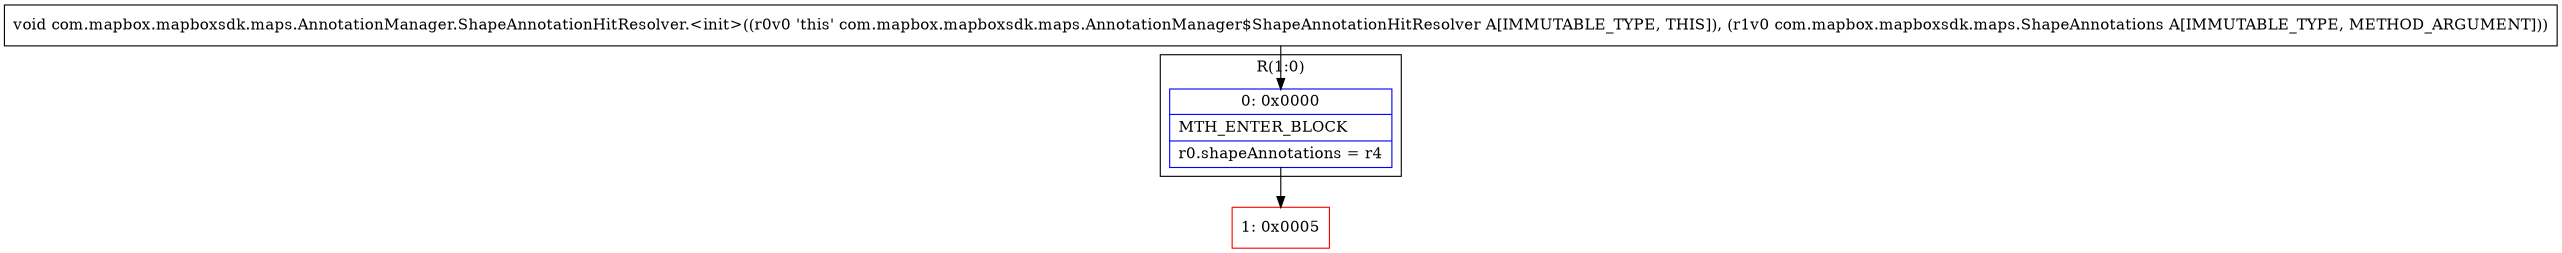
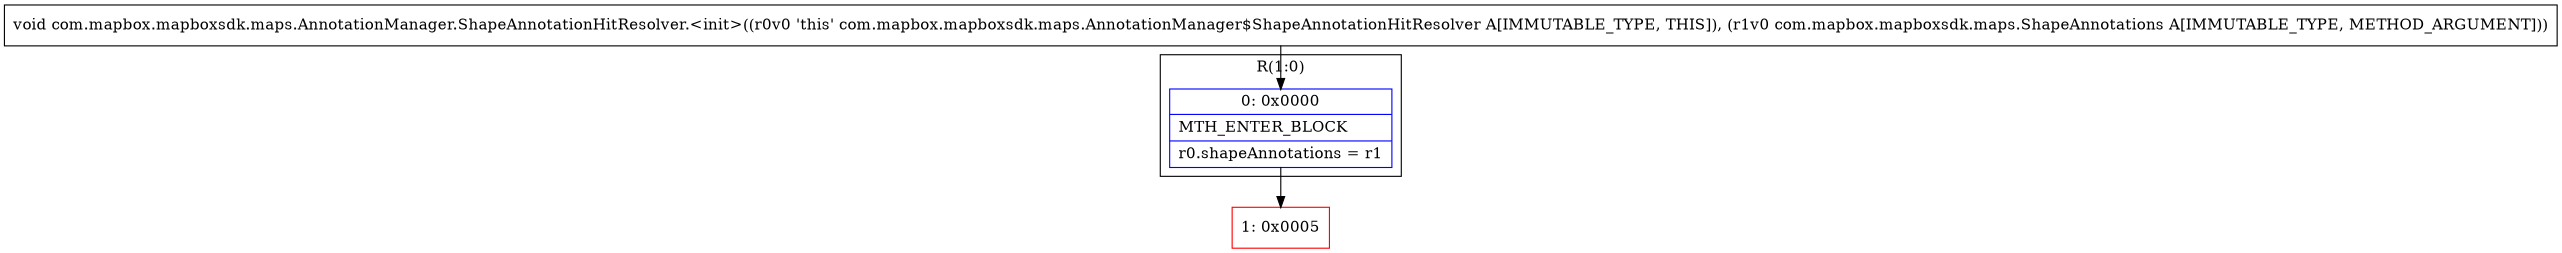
(1281, 154) -> (1281, 154)
